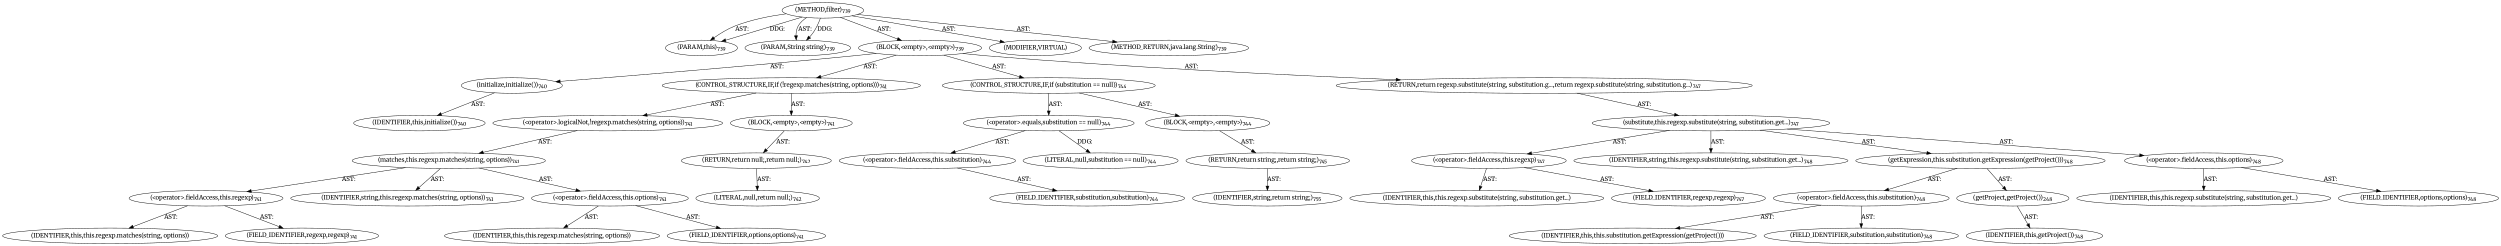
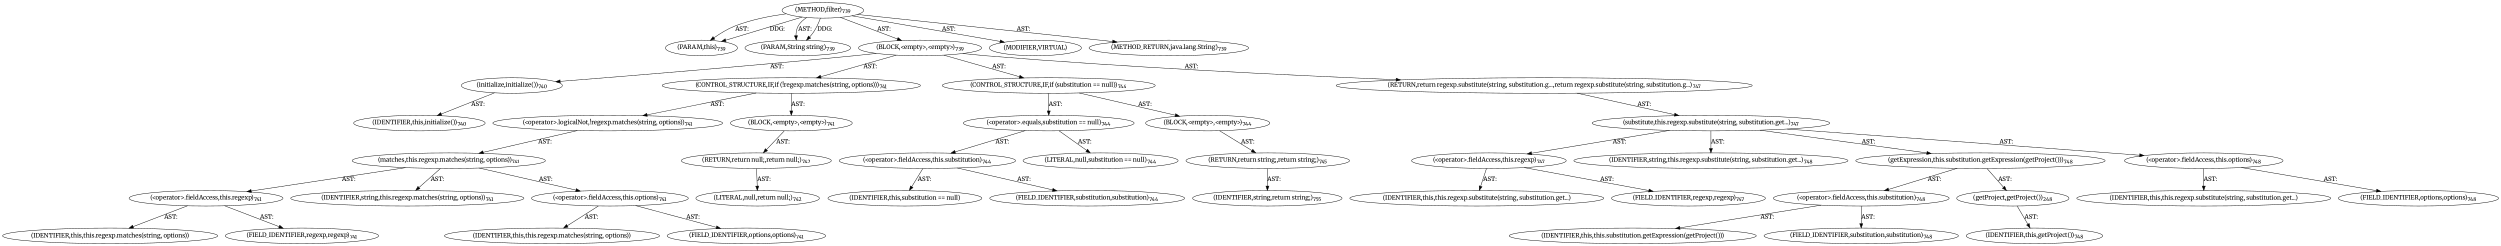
(1086, 142) -> (1086, 142)
none -> (905, 198)
